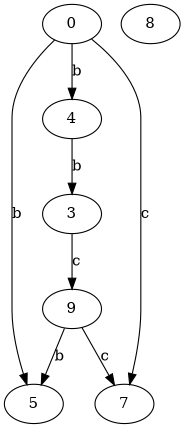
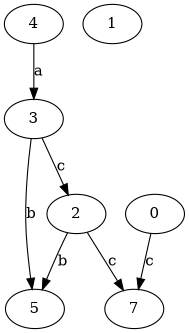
(151, 24) -> (112, 24)
(72, 66) -> none
(78, 166) -> (39, 72)
(12, 201) -> (26, 208)
(72, 309) -> (76, 214)
